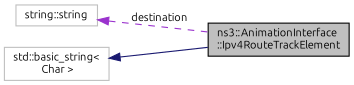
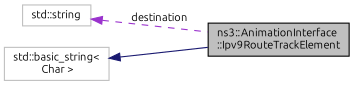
(57, 15) -> (57, 15)
(279, 40) -> (279, 40)
